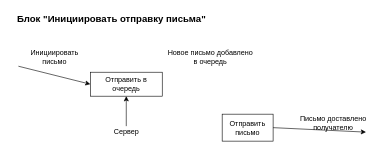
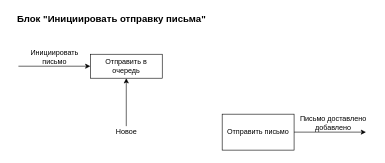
(210, 57) -> none
(126, 84) -> (126, 66)
(334, 123) -> (334, 123)
(248, 128) -> (258, 132)
(127, 132) -> (127, 132)
